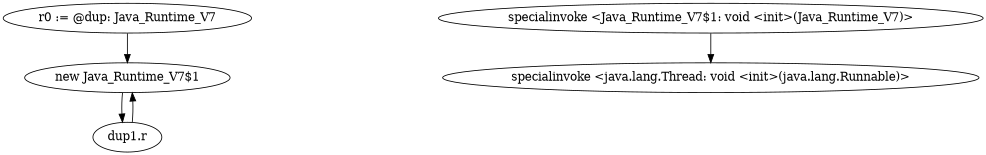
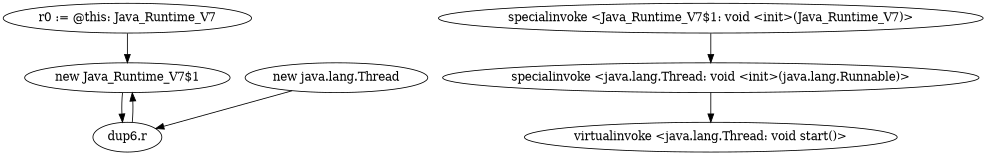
(127, 18) -> (127, 18)
none -> (336, 78)
(127, 137) -> (127, 137)
none -> (711, 137)
